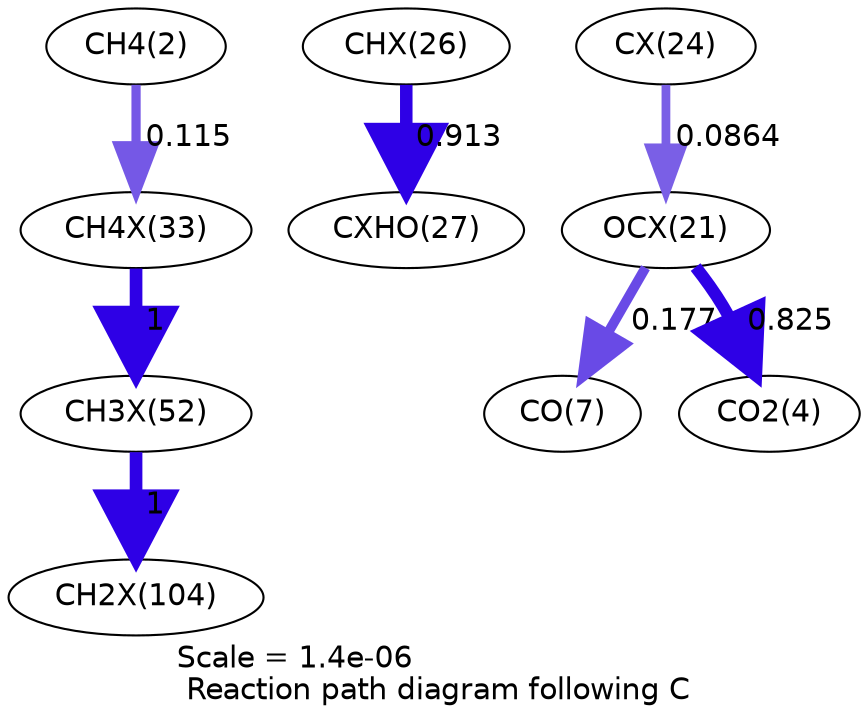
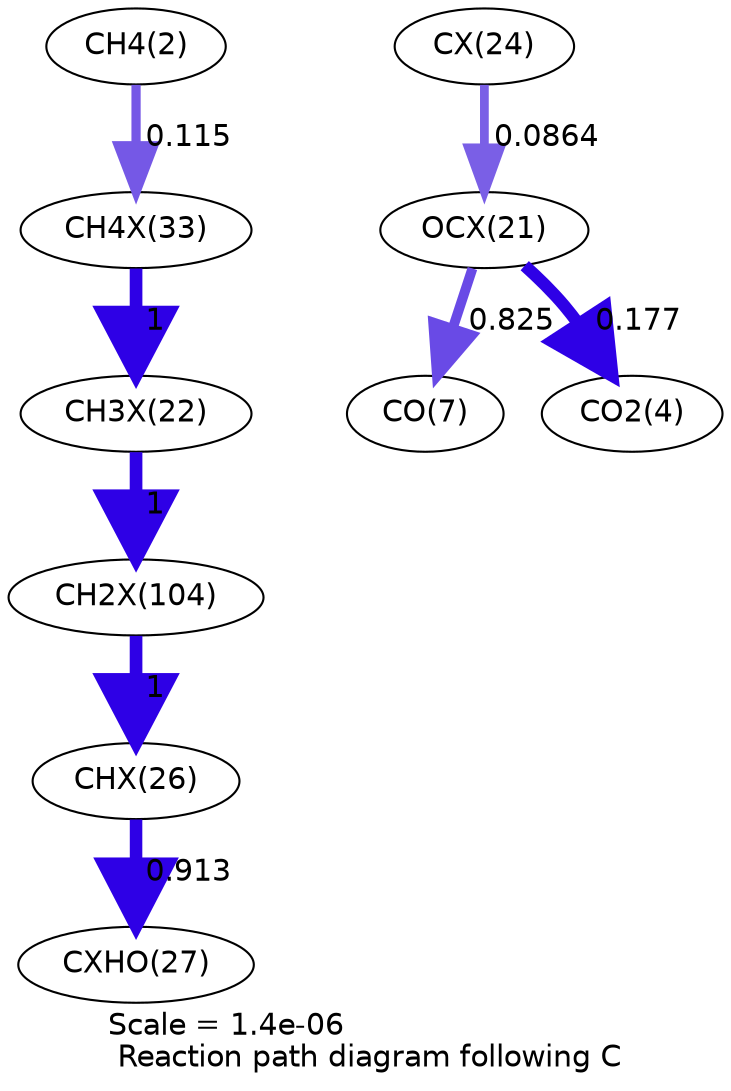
(670, 322) -> (508, 322)
(786, 322) -> (634, 322)
(136, 414) -> (136, 414)
none -> (136, 657)
